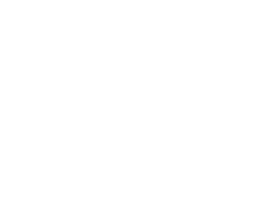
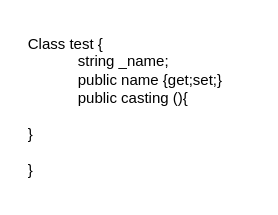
none -> (138, 107)
